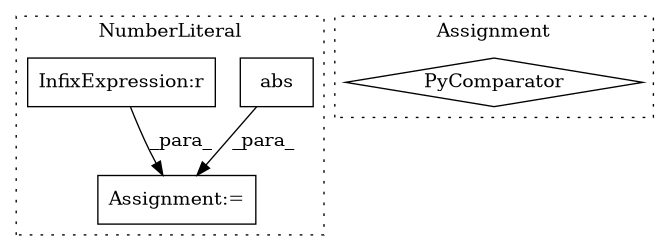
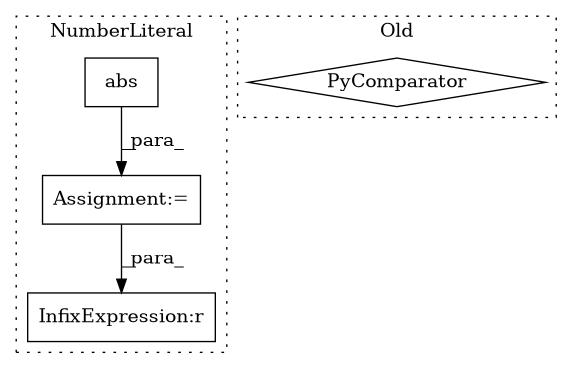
(494, 32) -> (397, 32)
(143, 136) -> (122, 252)
